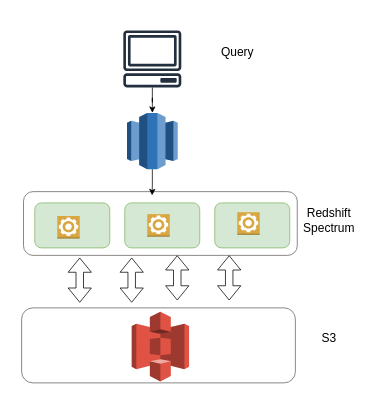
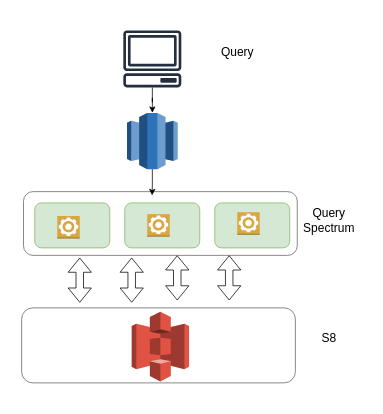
(329, 220) -> (329, 220)
(329, 338) -> (329, 338)
